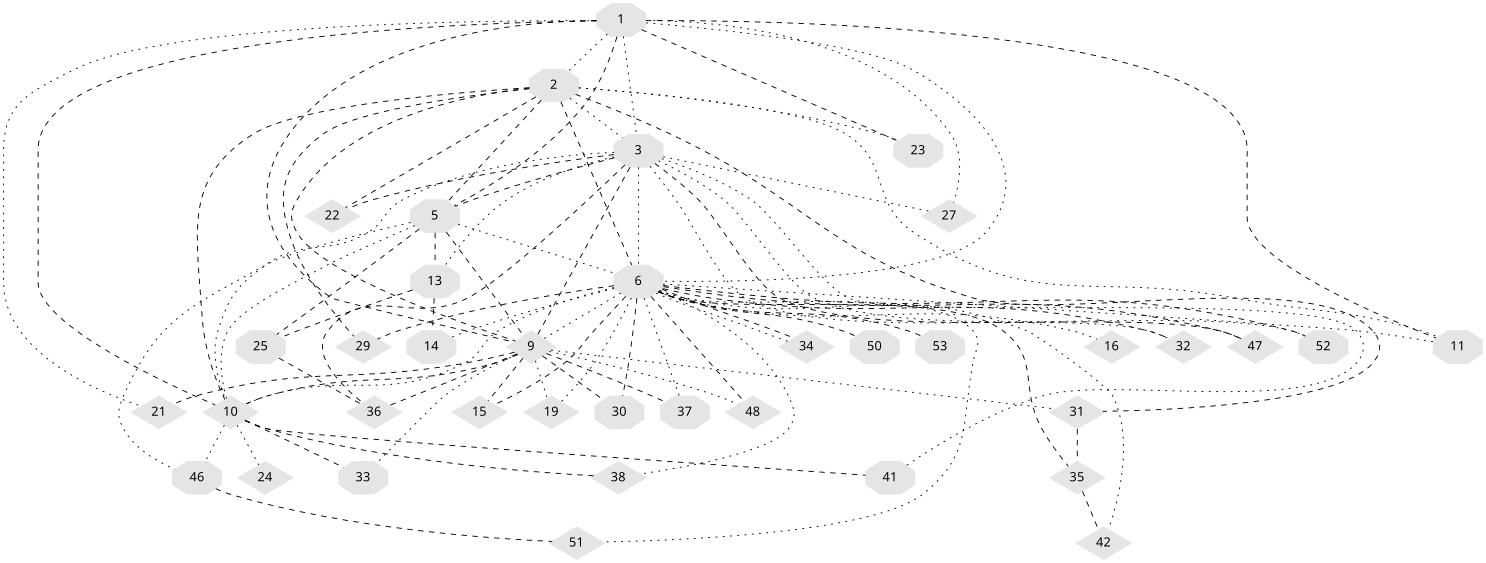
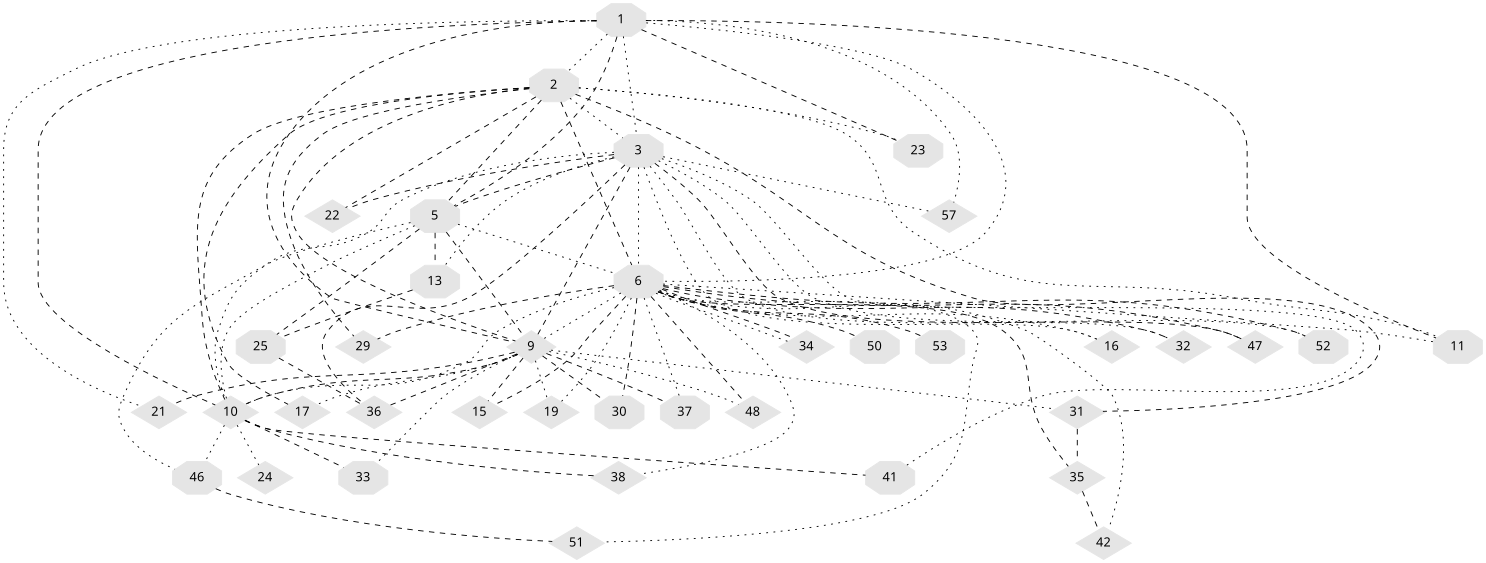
(949, 216) -> (949, 216)
none -> (829, 323)
(431, 347) -> none
none -> (302, 412)
